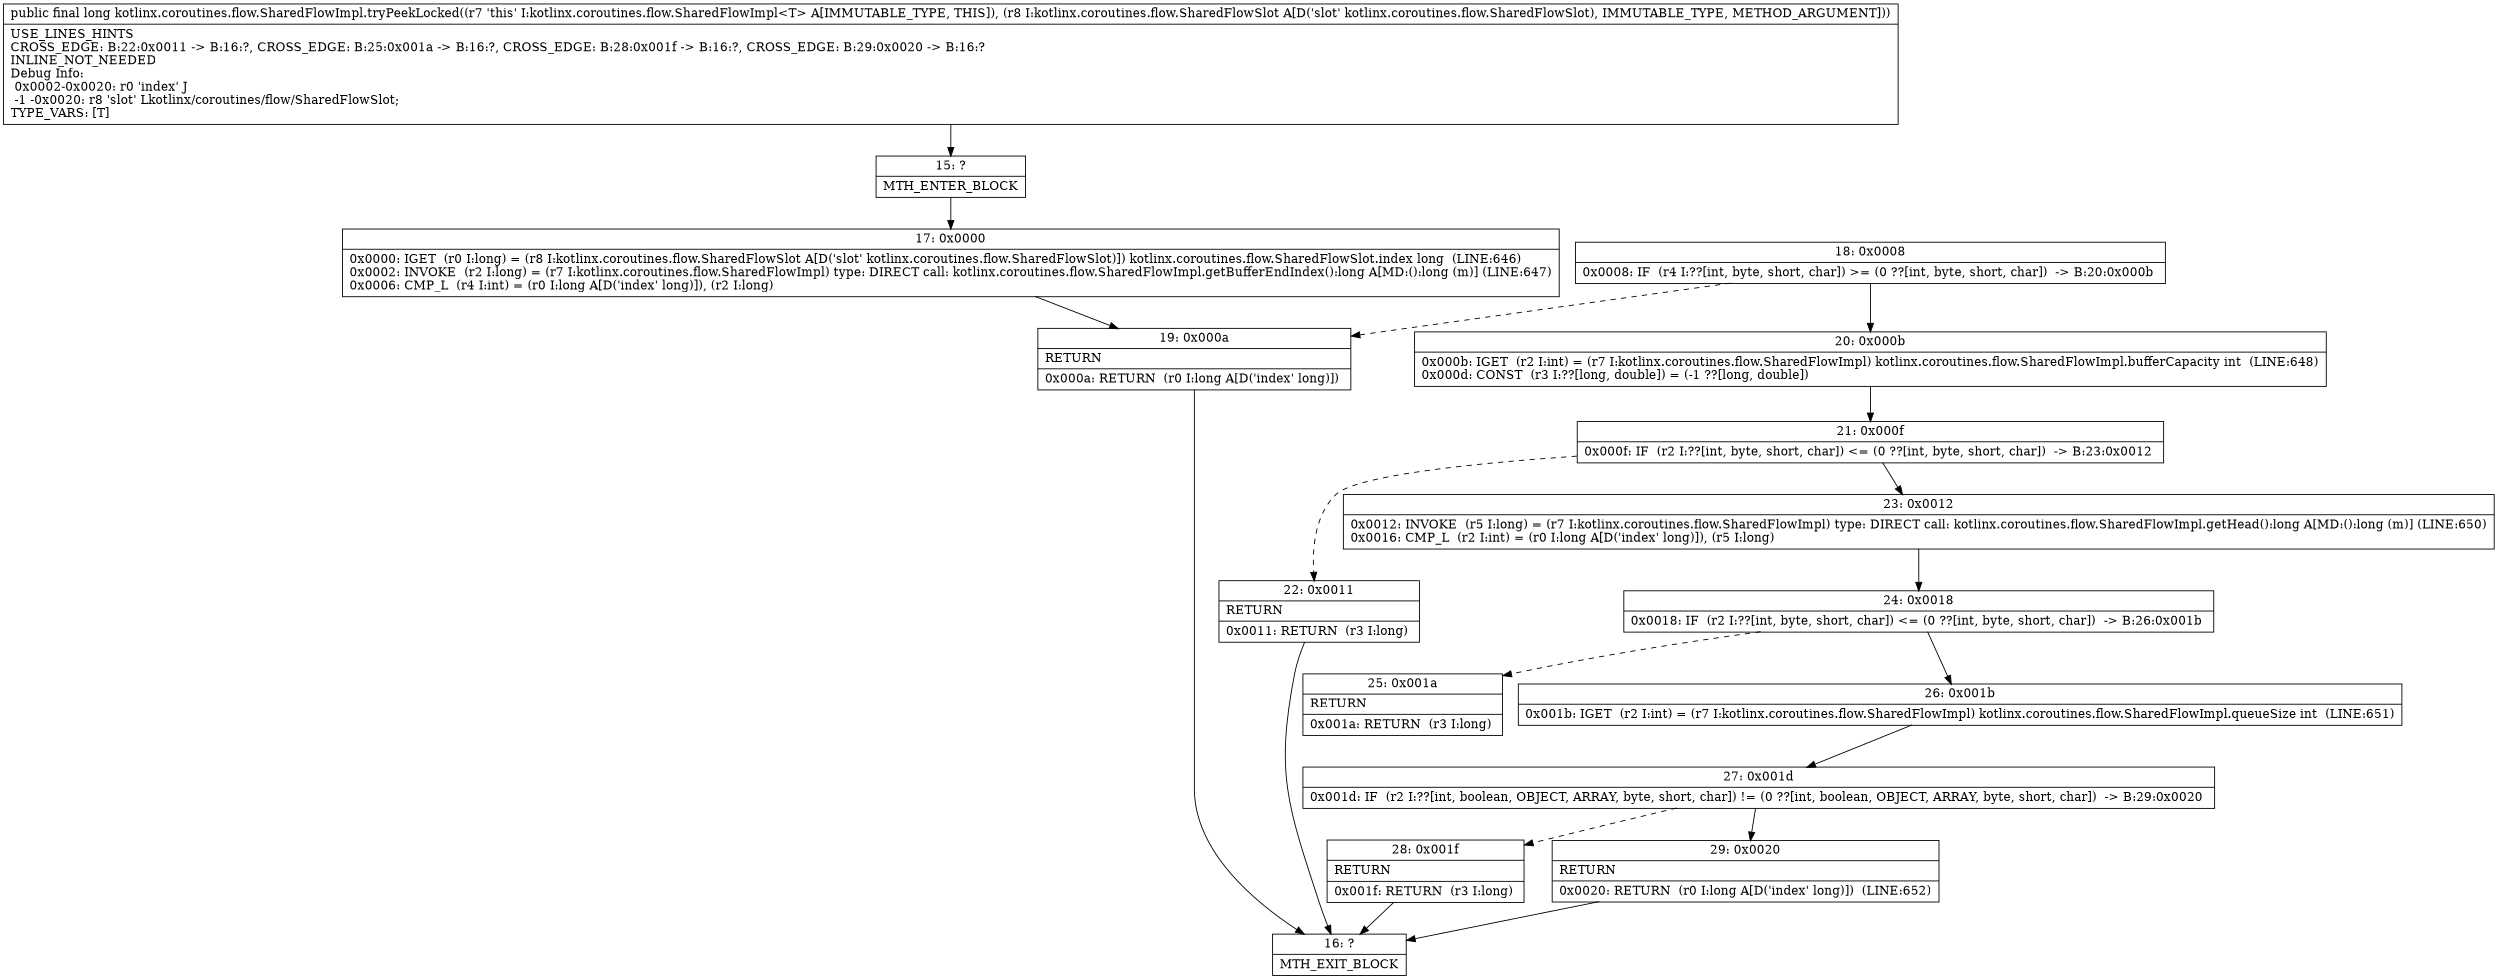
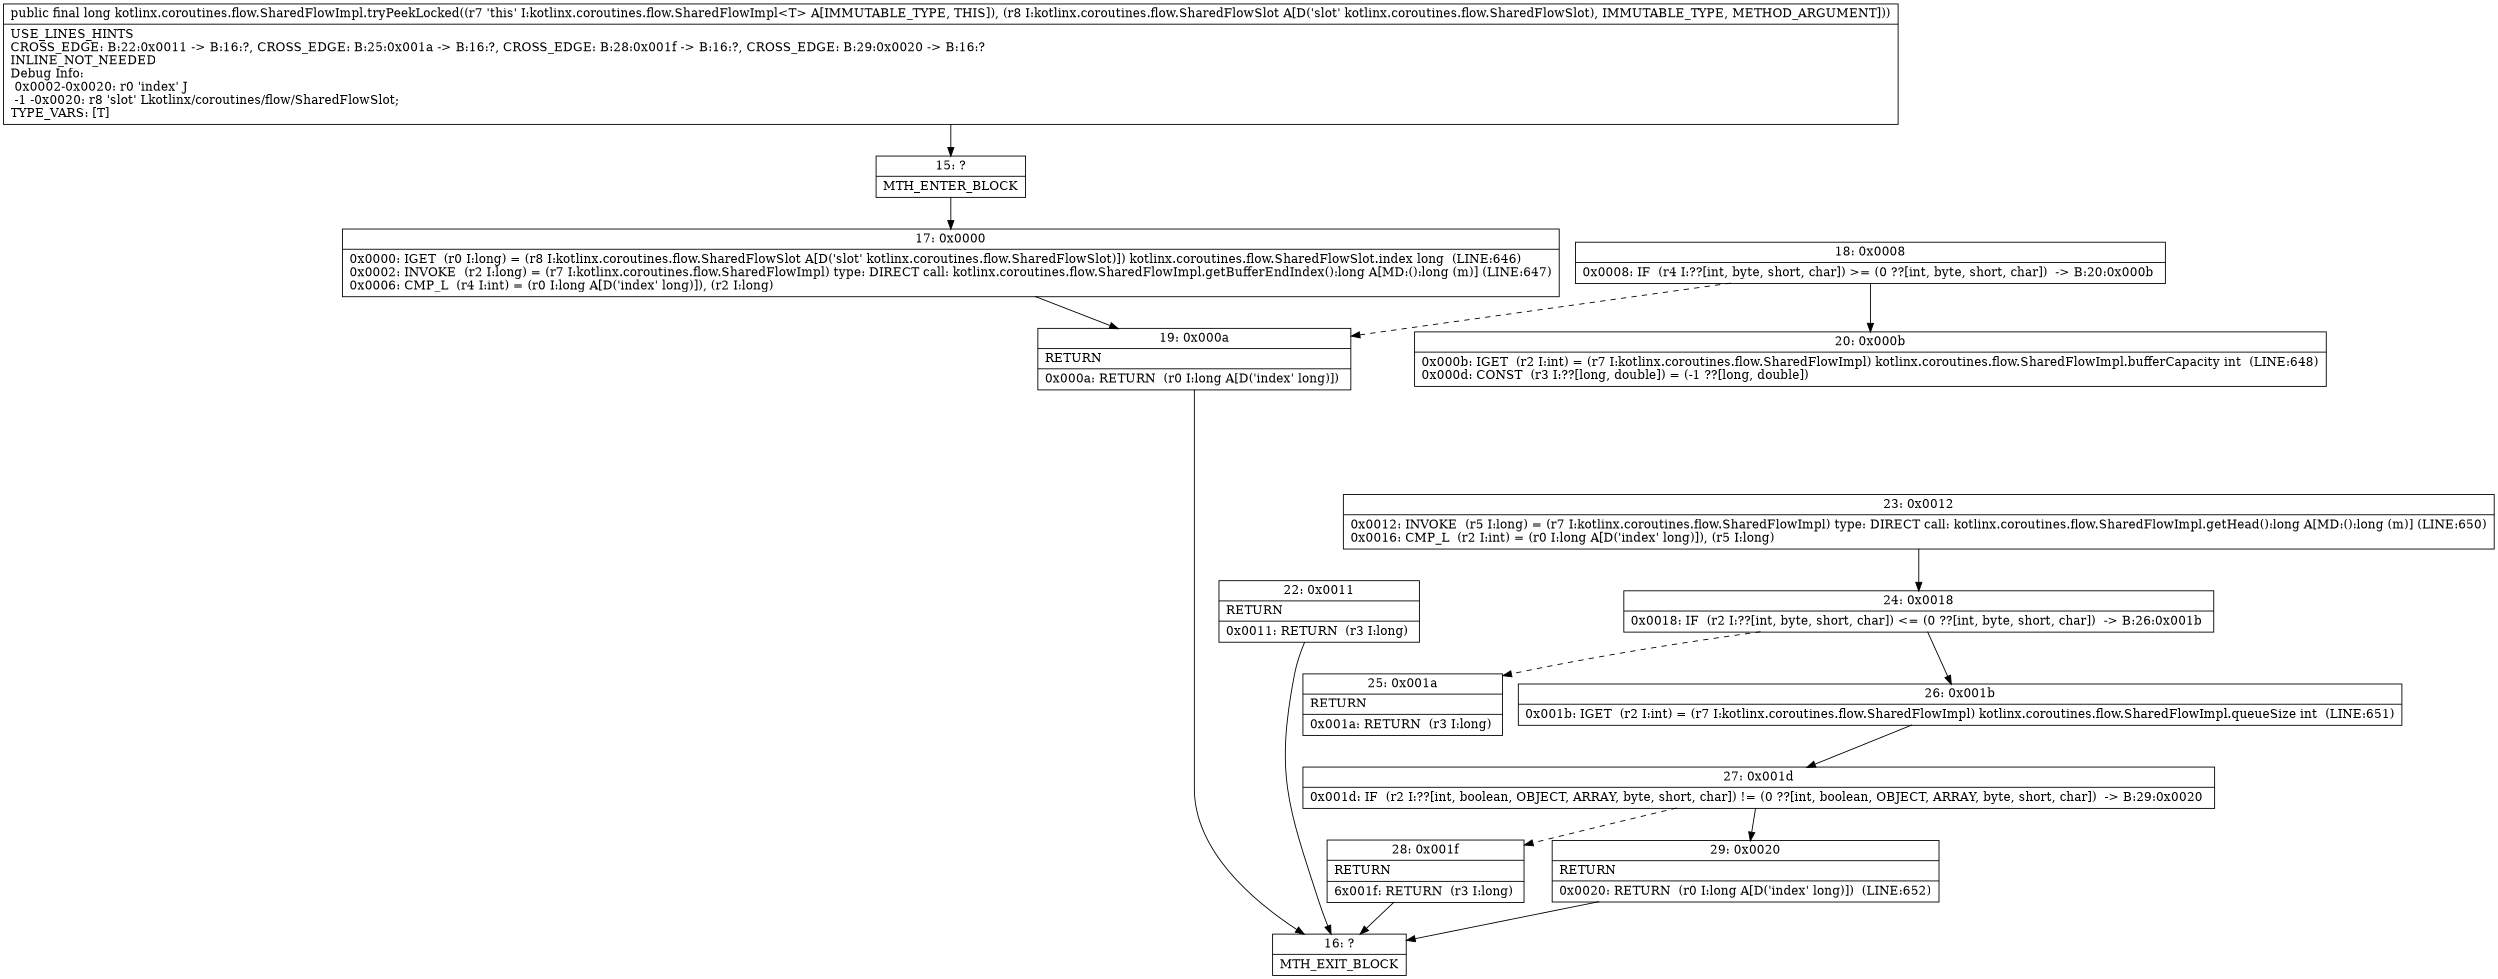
(1870, 442) -> none
(1426, 891) -> (1426, 891)
